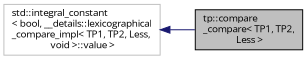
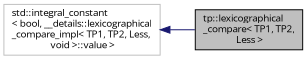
(249, 30) -> (249, 30)
